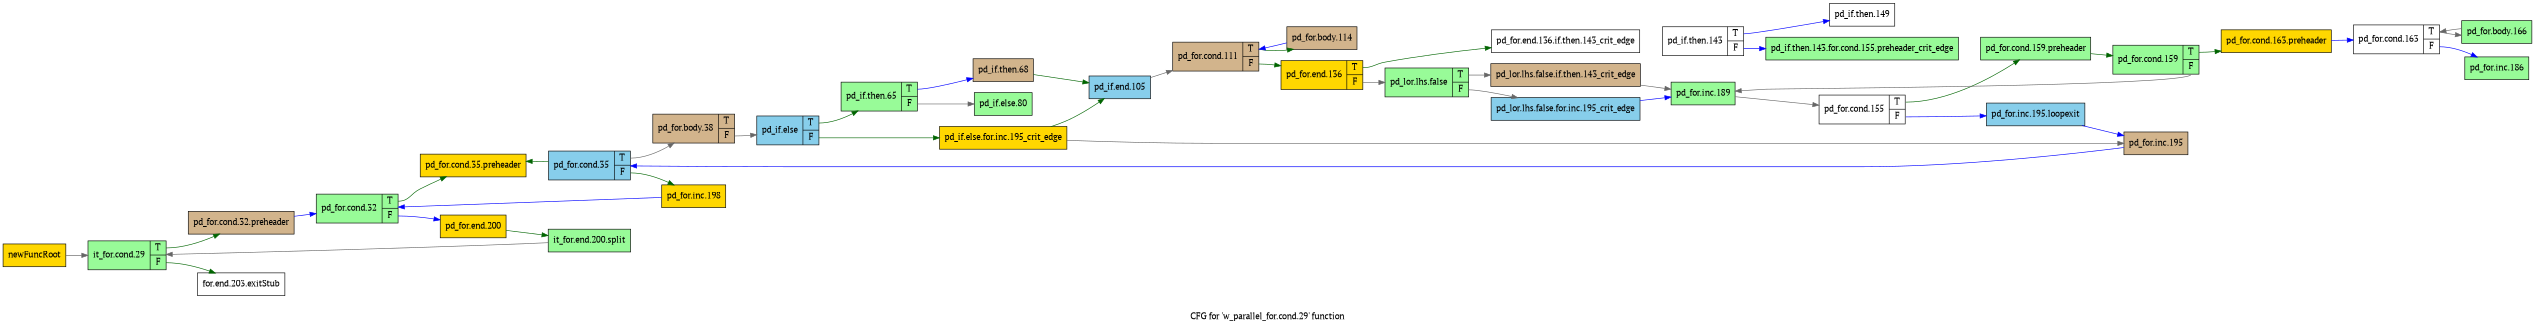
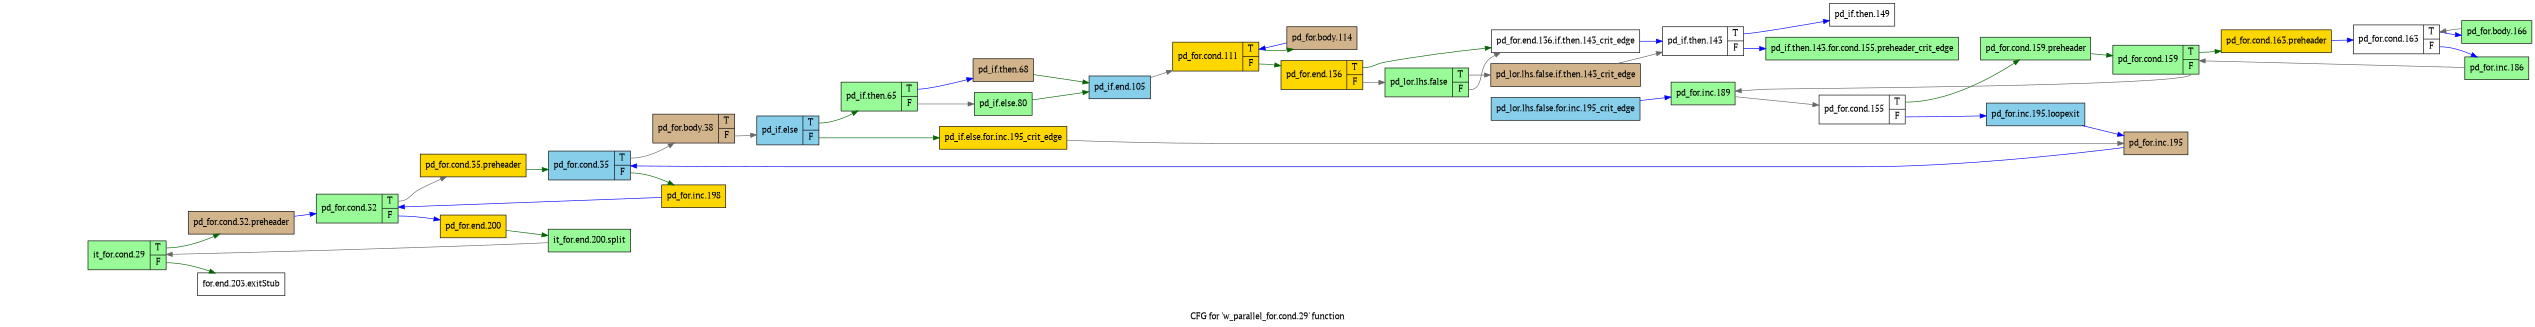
(2450, 34) -> (2450, 34)
none -> (1648, 41)
(1216, 57) -> (1216, 57)
none -> (2335, 64)
(1653, 87) -> (1636, 59)
(1490, 92) -> (1482, 71)
(1076, 116) -> (1058, 96)
(540, 161) -> (534, 170)
(419, 190) -> (419, 190)
(34, 255) -> none
